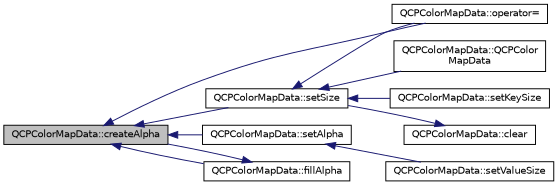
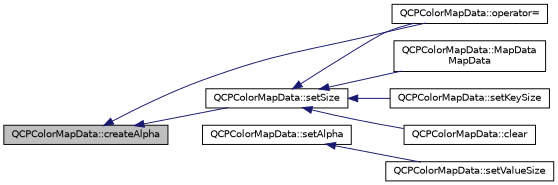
(470, 56) -> (470, 56)
(392, 114) -> (358, 120)
(190, 135) -> none
(277, 171) -> none
